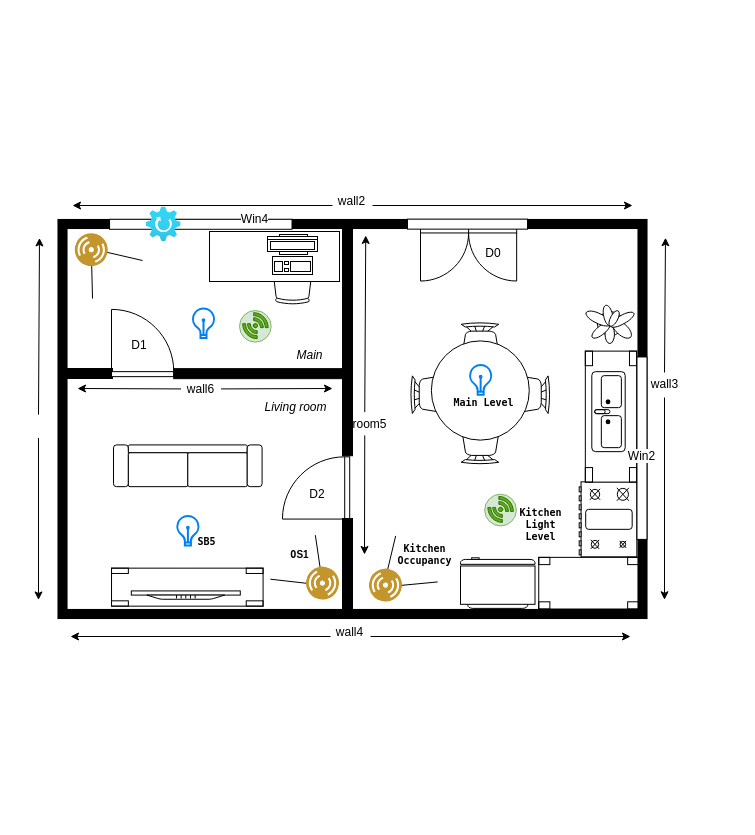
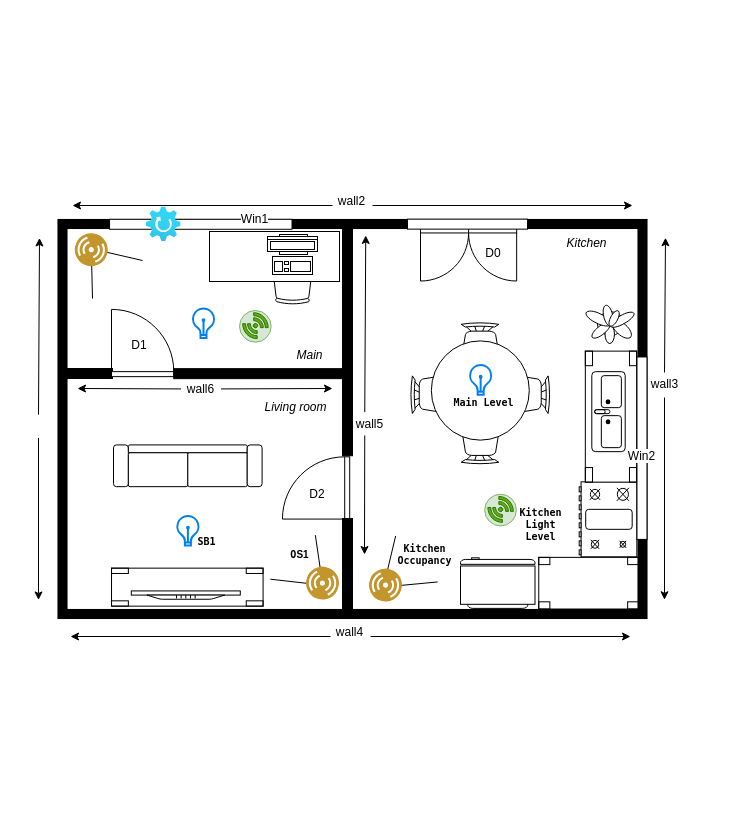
(255, 220) -> (255, 220)
none -> (587, 244)
(370, 425) -> (370, 425)
(207, 542) -> (207, 542)
